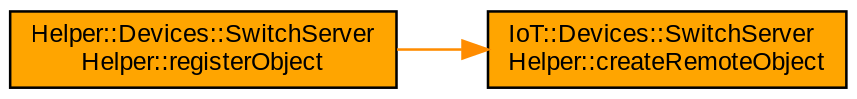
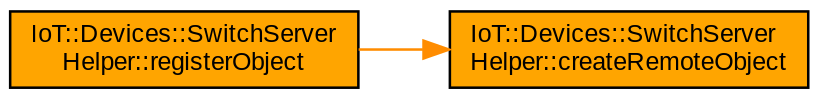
(203, 50) -> (184, 50)
